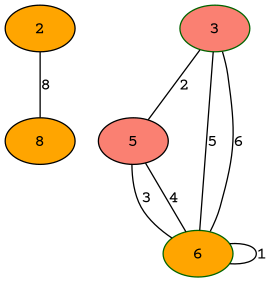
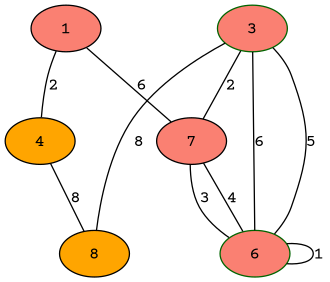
(40, 28) -> (40, 141)
none -> (66, 28)
none -> (133, 118)
(133, 141) -> (192, 141)
(198, 254) -> (255, 254)
